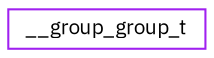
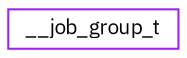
(107, 29) -> (93, 29)
